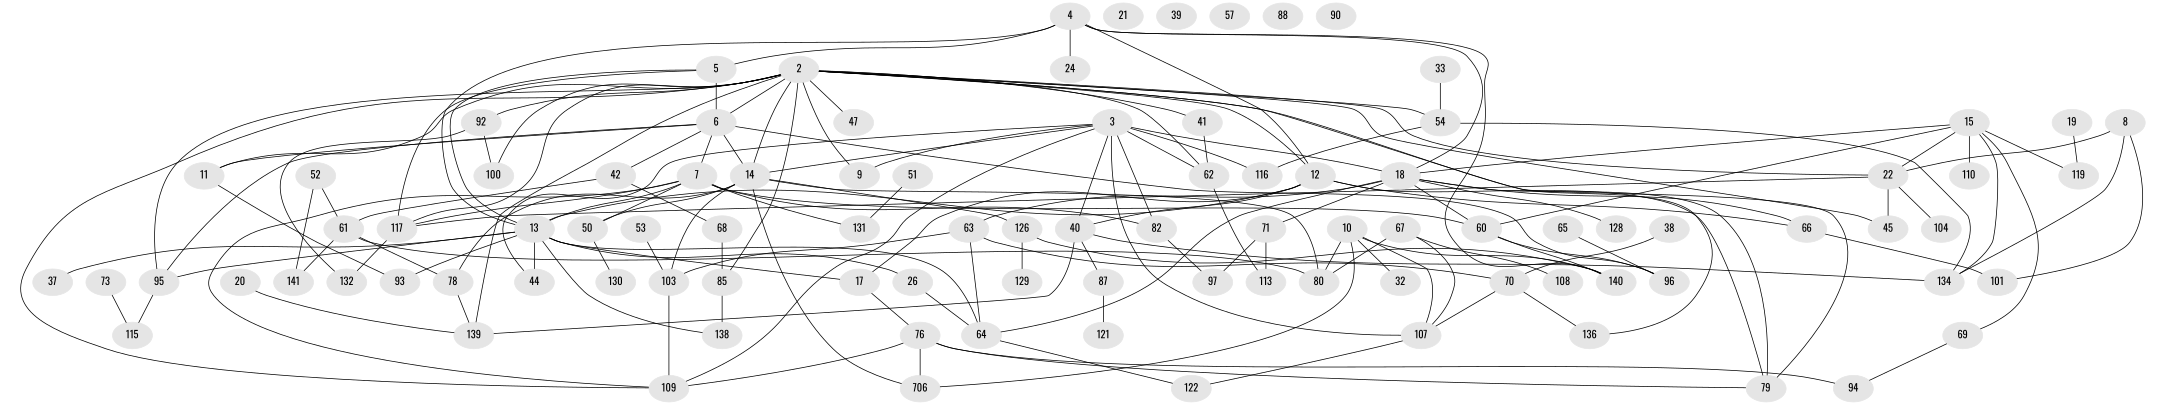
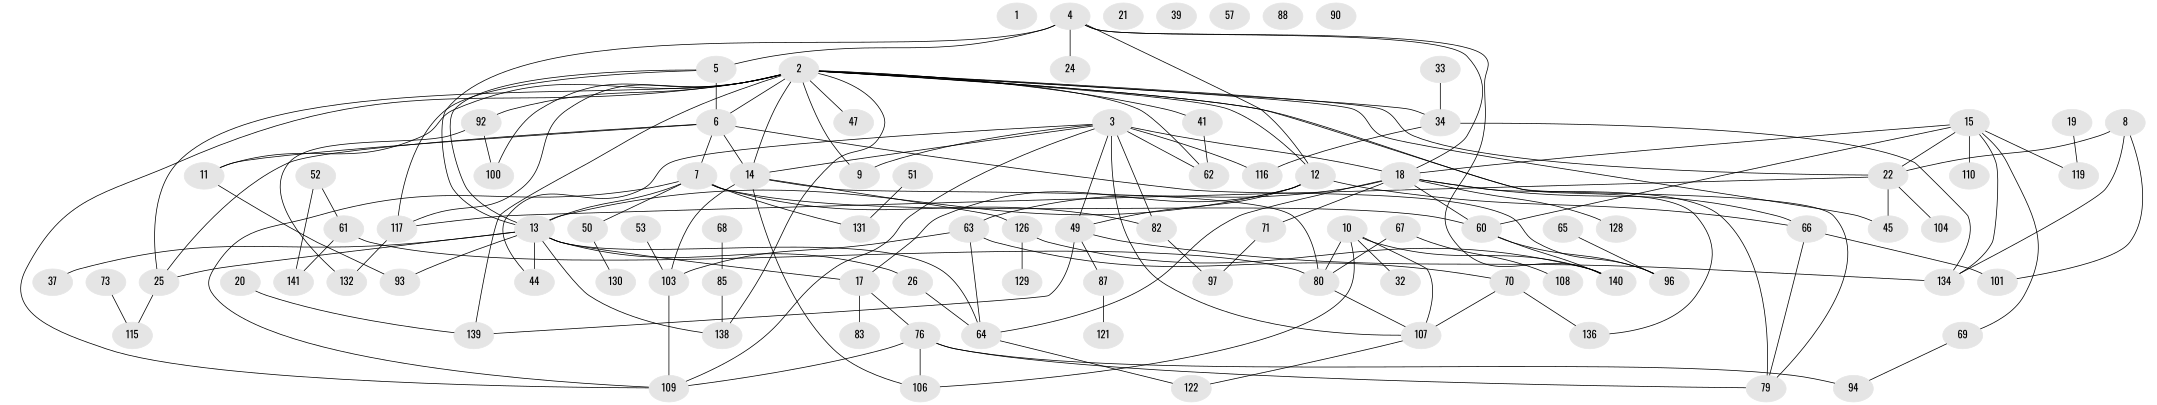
none -> (1017, 16)
(1440, 123) -> (1440, 123)
(785, 163) -> (821, 175)
(616, 176) -> none
(659, 204) -> none
(501, 209) -> none
(1075, 229) -> (1075, 229)
(1669, 229) -> none
(1718, 248) -> (1787, 309)
(1455, 278) -> (1370, 309)
(159, 282) -> (159, 282)
(453, 282) -> none
(1266, 282) -> none
none -> (860, 335)
(920, 389) -> (920, 389)
